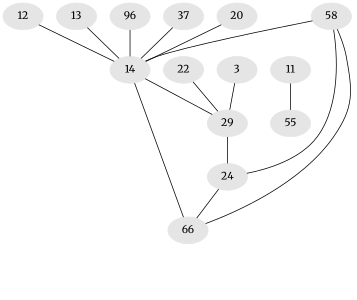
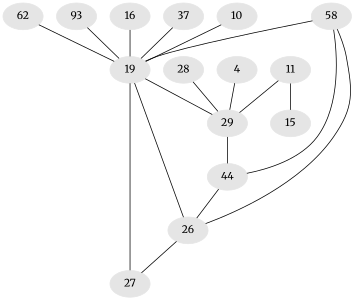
(23, 16) -> (23, 16)
(77, 16) -> (77, 16)
(130, 16) -> (130, 16)
(237, 16) -> (237, 16)
(130, 70) -> (130, 70)
(184, 70) -> (184, 70)
(237, 70) -> (237, 70)
none -> (259, 97)
(291, 123) -> (291, 123)
(227, 177) -> (227, 177)
(188, 230) -> (188, 230)
none -> (130, 284)
